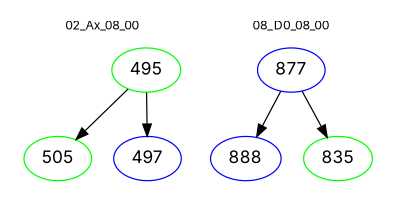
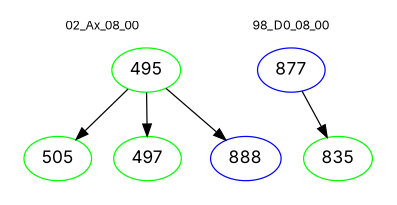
(291, 26) -> (291, 26)
(272, 109) -> (182, 102)
(148, 159) -> (148, 159)
